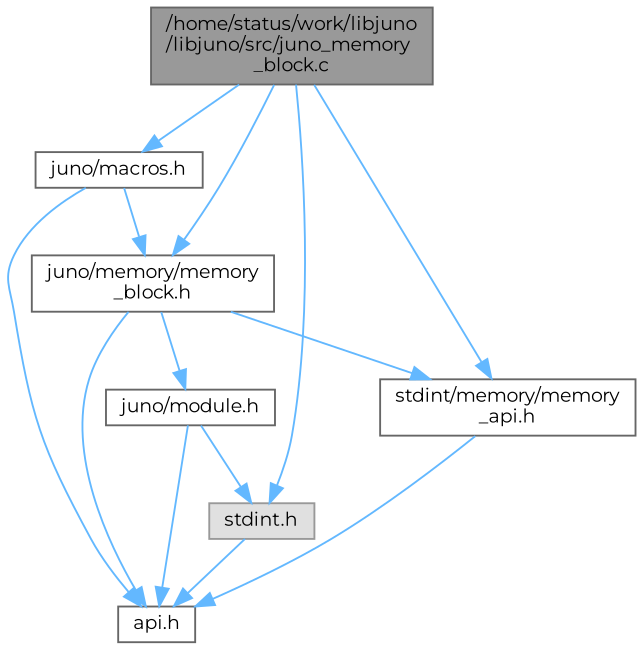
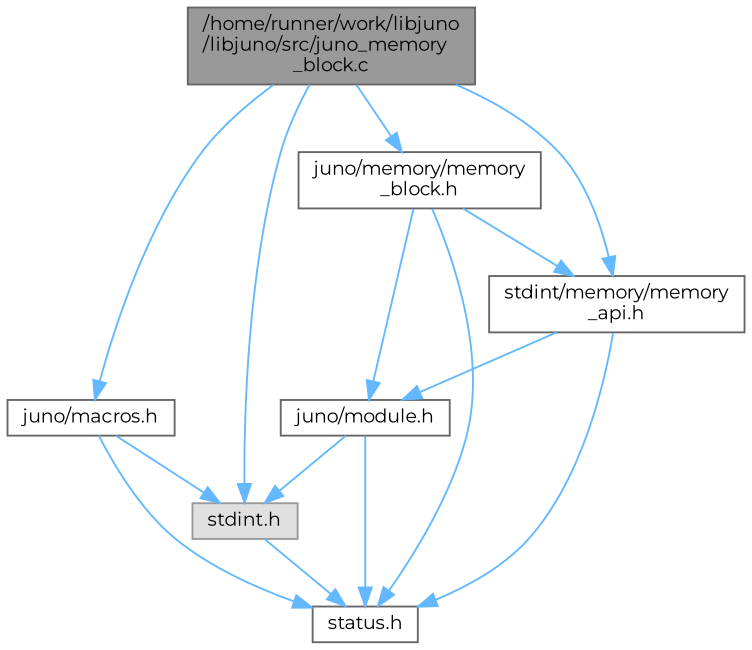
(292, 46) -> (331, 46)
(132, 212) -> (160, 464)
none -> (488, 362)
(157, 624) -> (365, 624)
